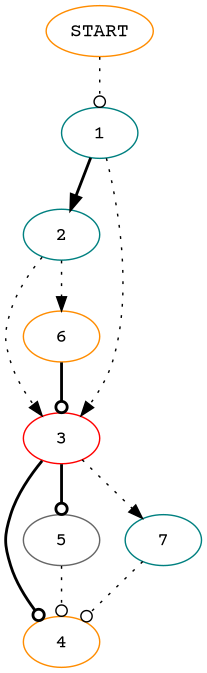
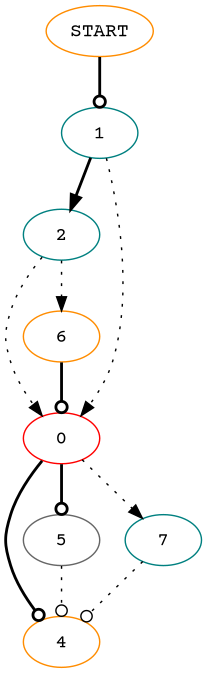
(100, 76) -> (100, 76)
(62, 438) -> (62, 438)
